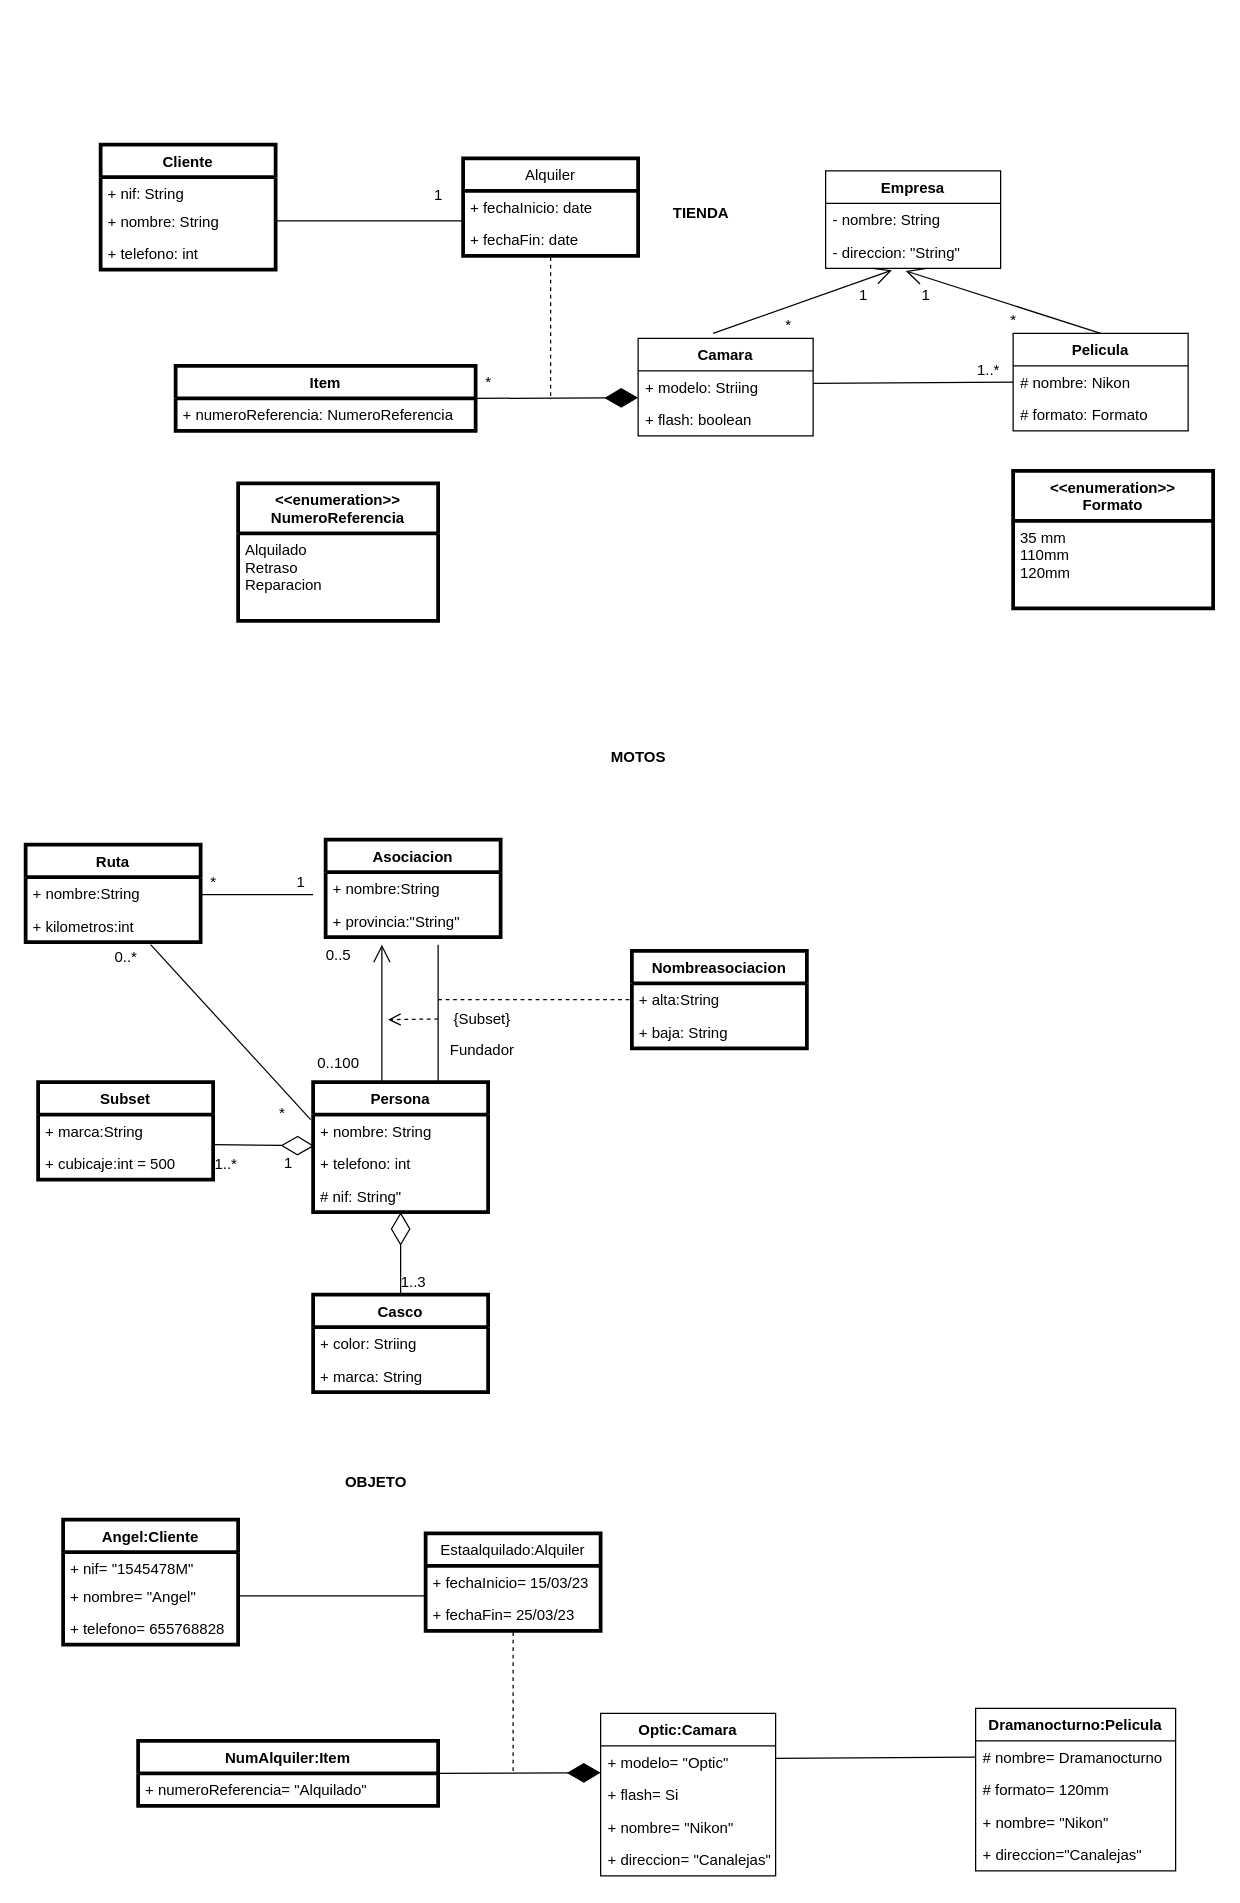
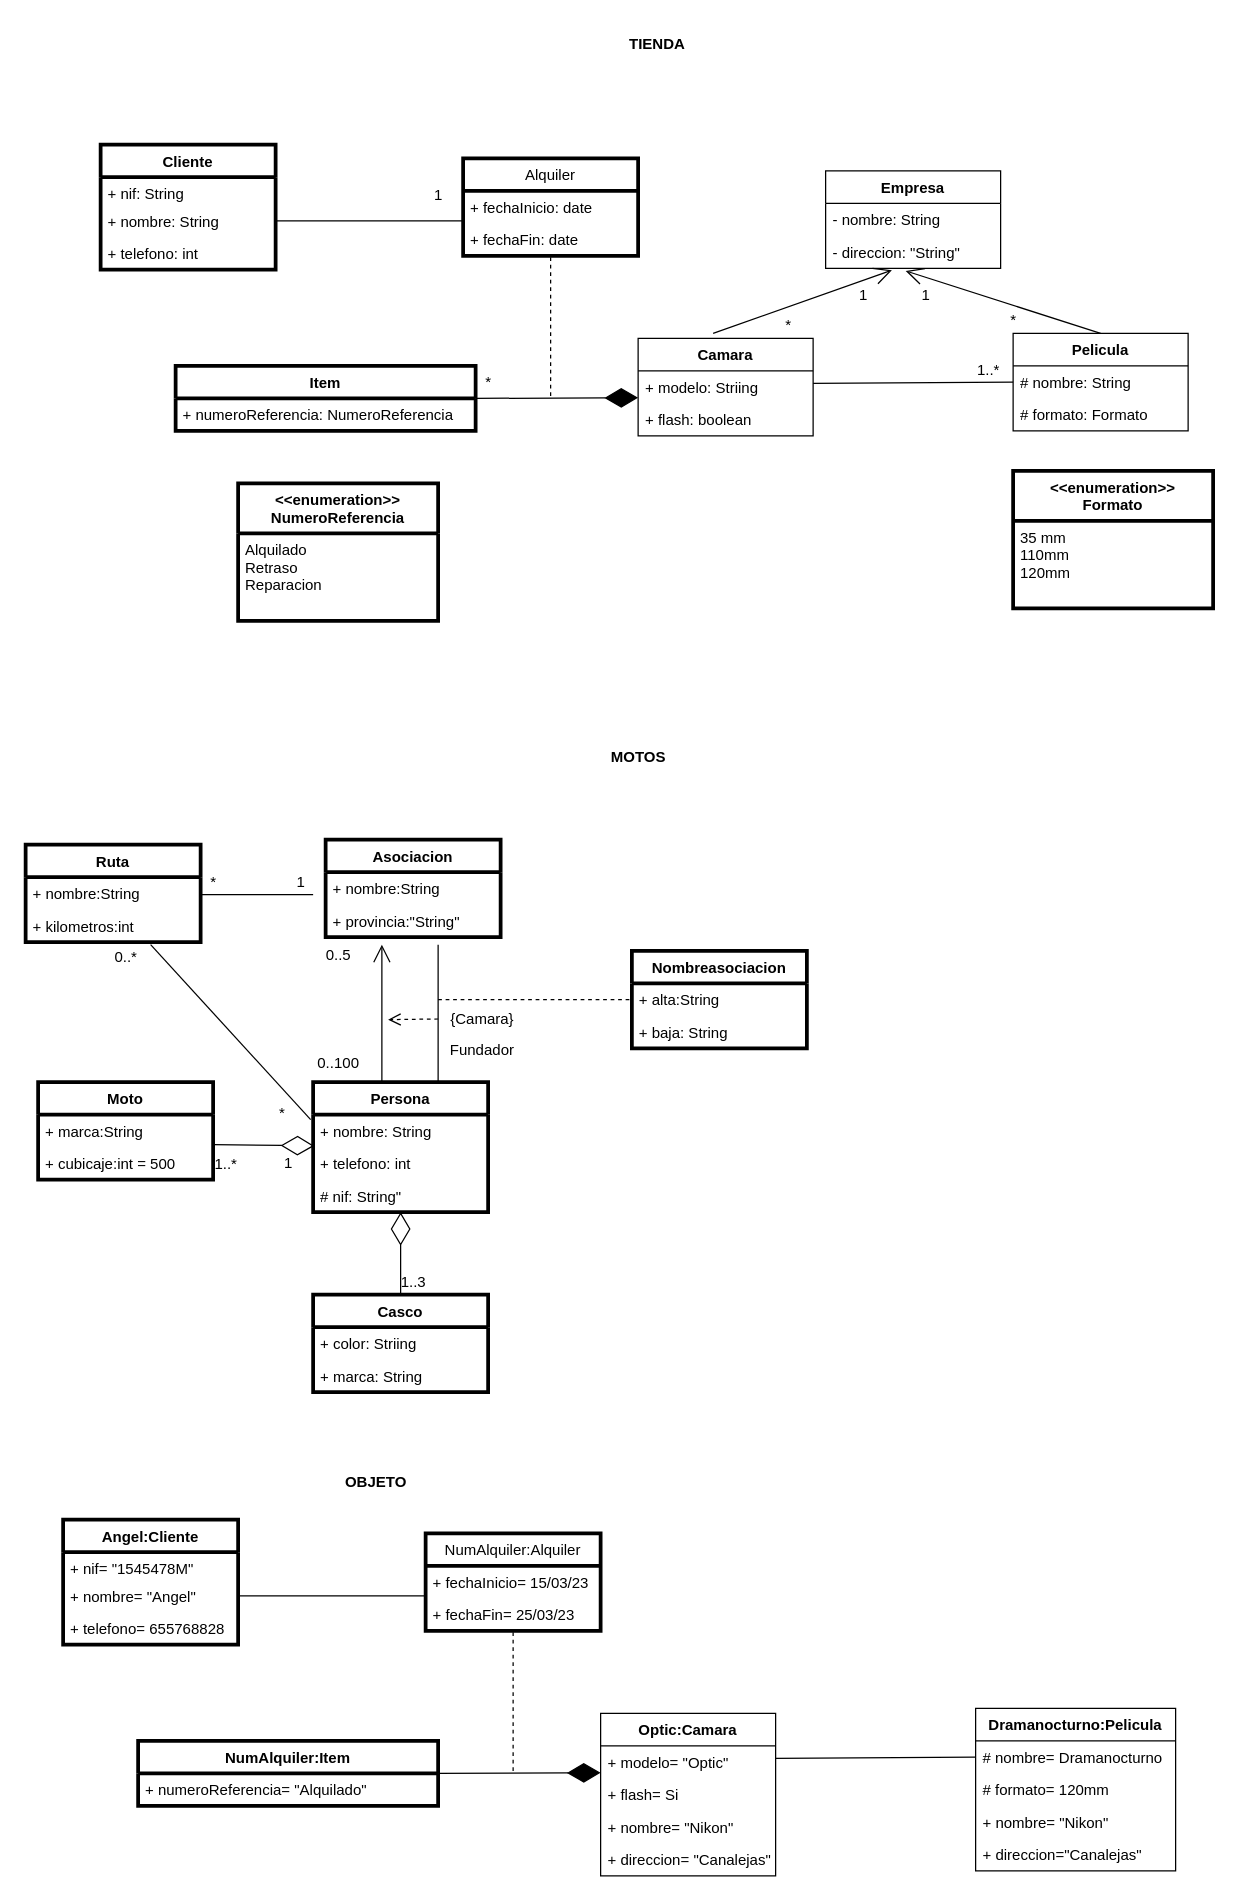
(701, 213) -> (657, 44)
(1075, 383) -> (1079, 383)
(483, 1019) -> (483, 1019)
(125, 1099) -> (125, 1099)
(513, 1550) -> (513, 1550)
